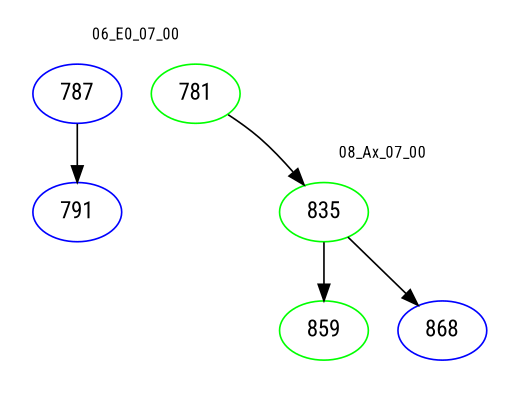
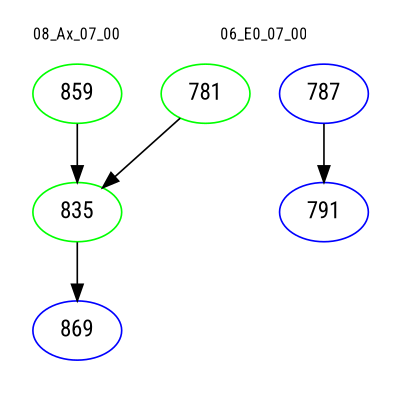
(324, 263) -> (77, 145)
(442, 331) -> (77, 331)
